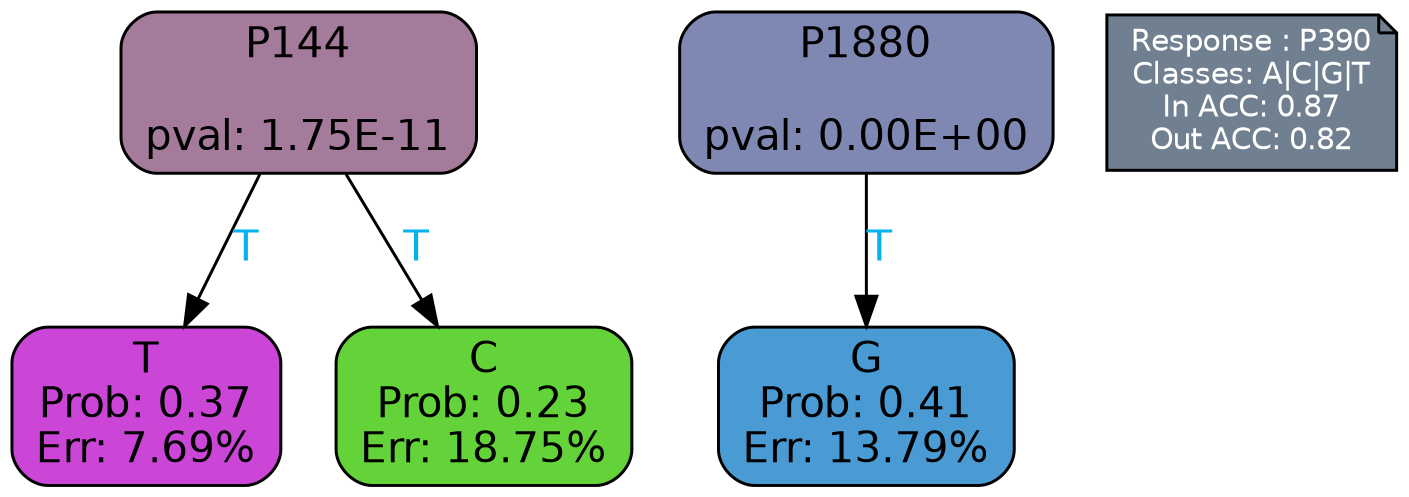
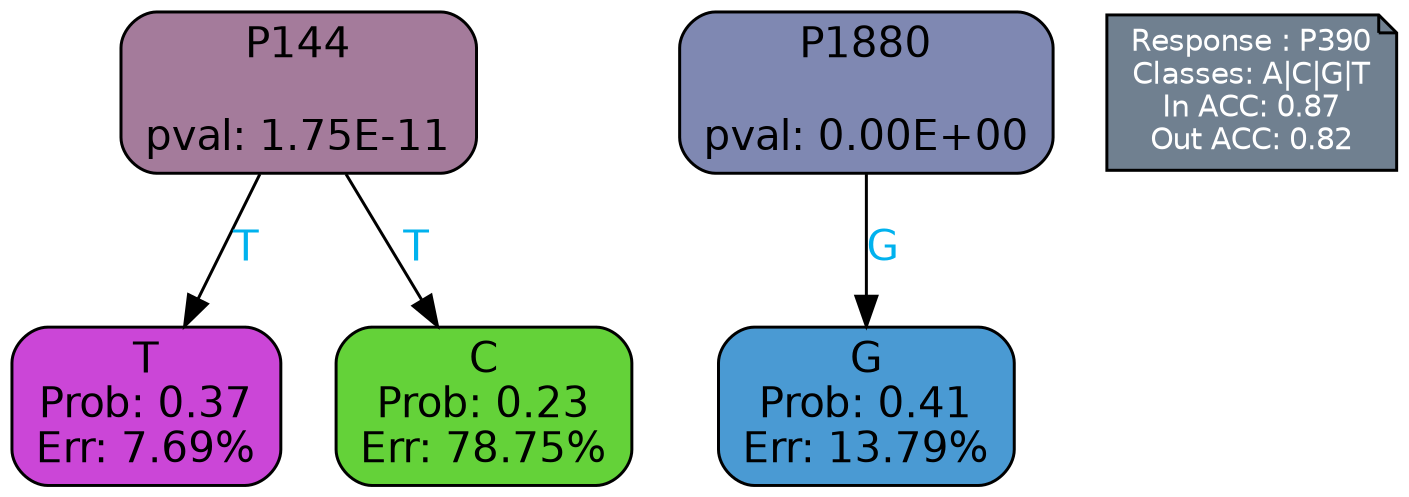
(880, 249) -> (883, 249)
(484, 406) -> (484, 406)
